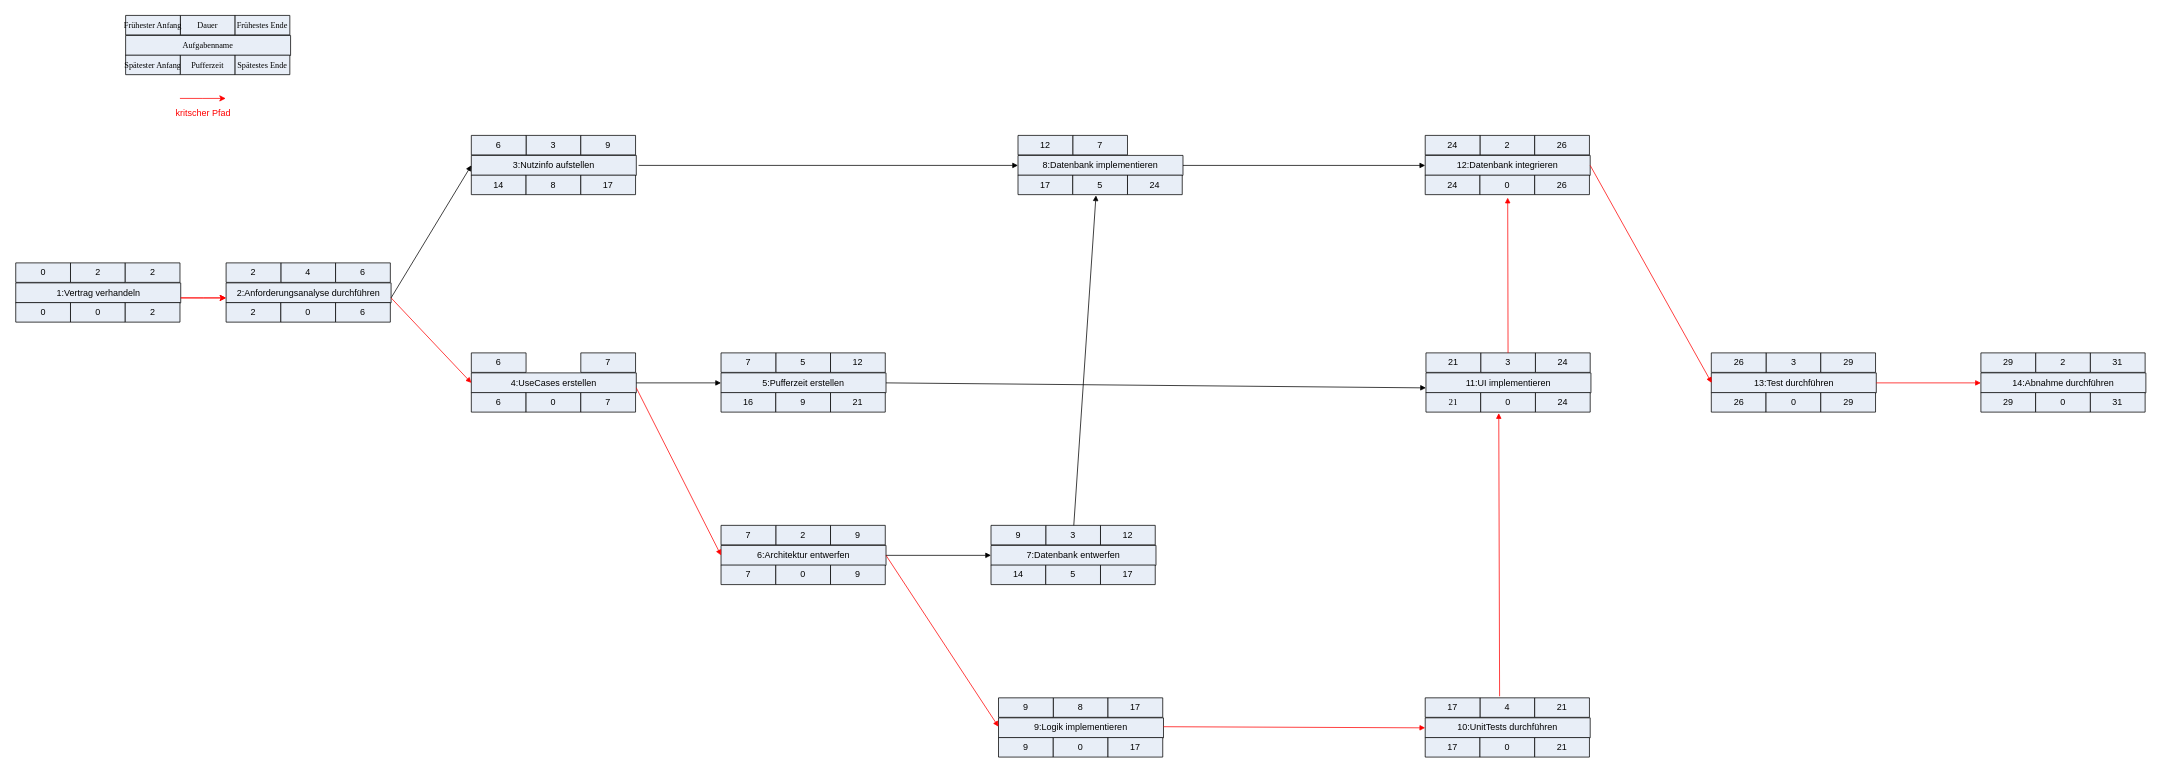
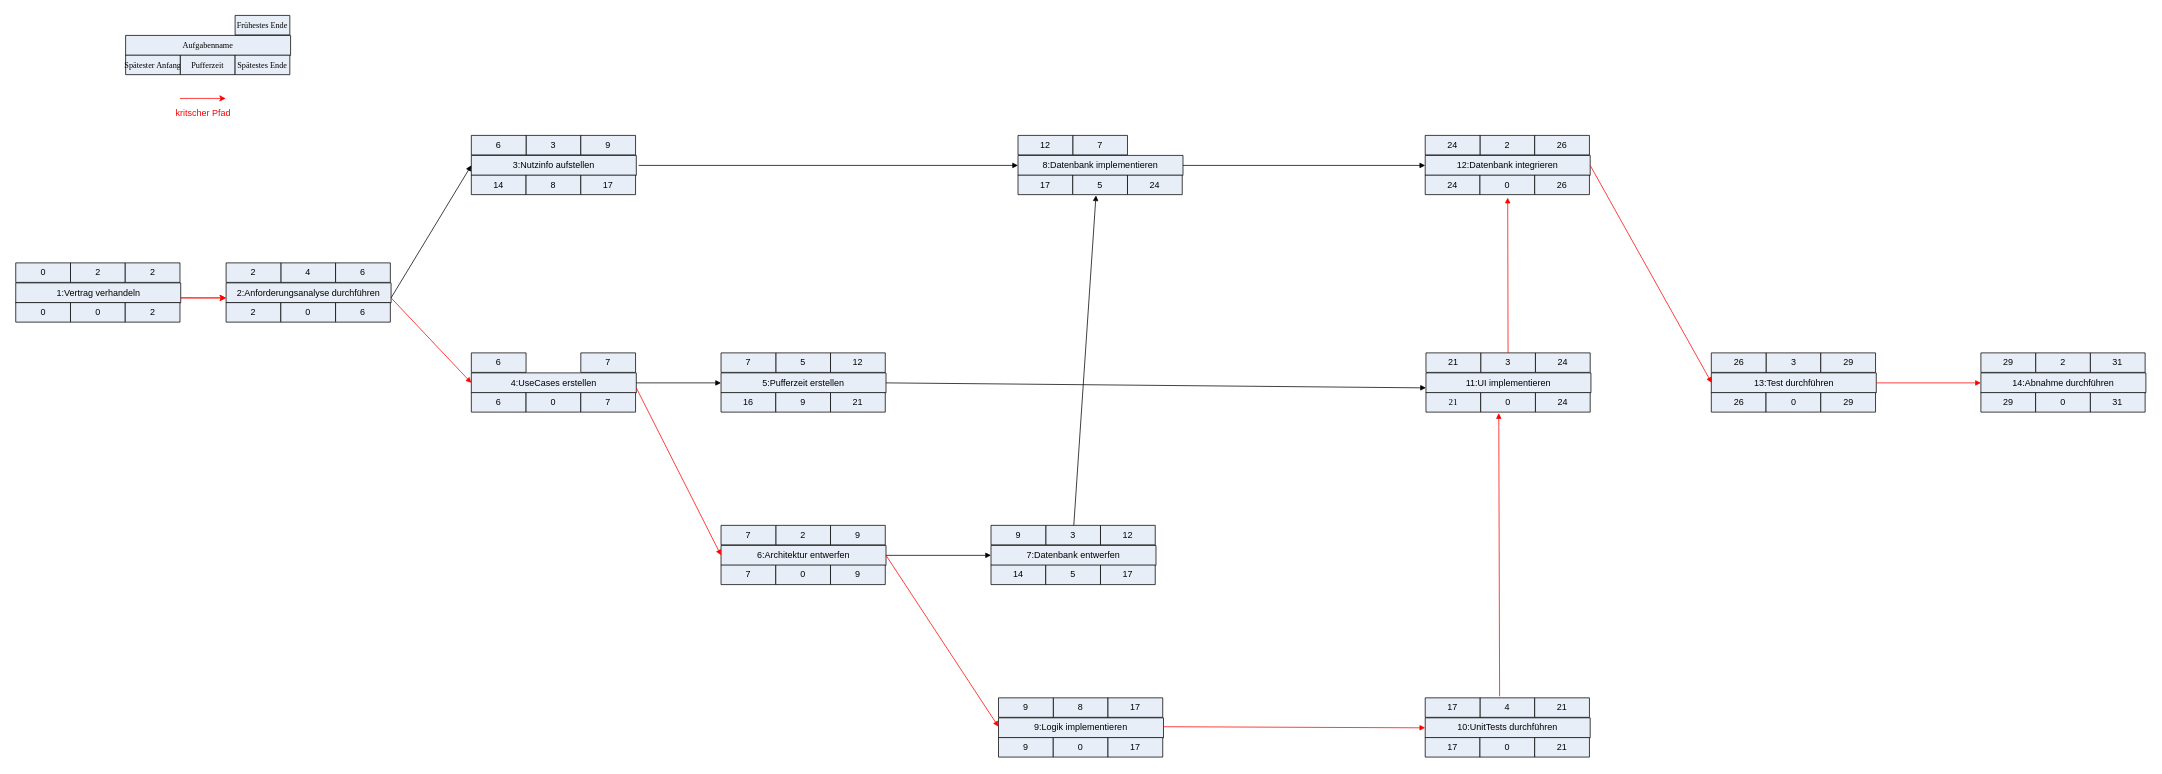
(153, 25) -> none
(208, 25) -> none
